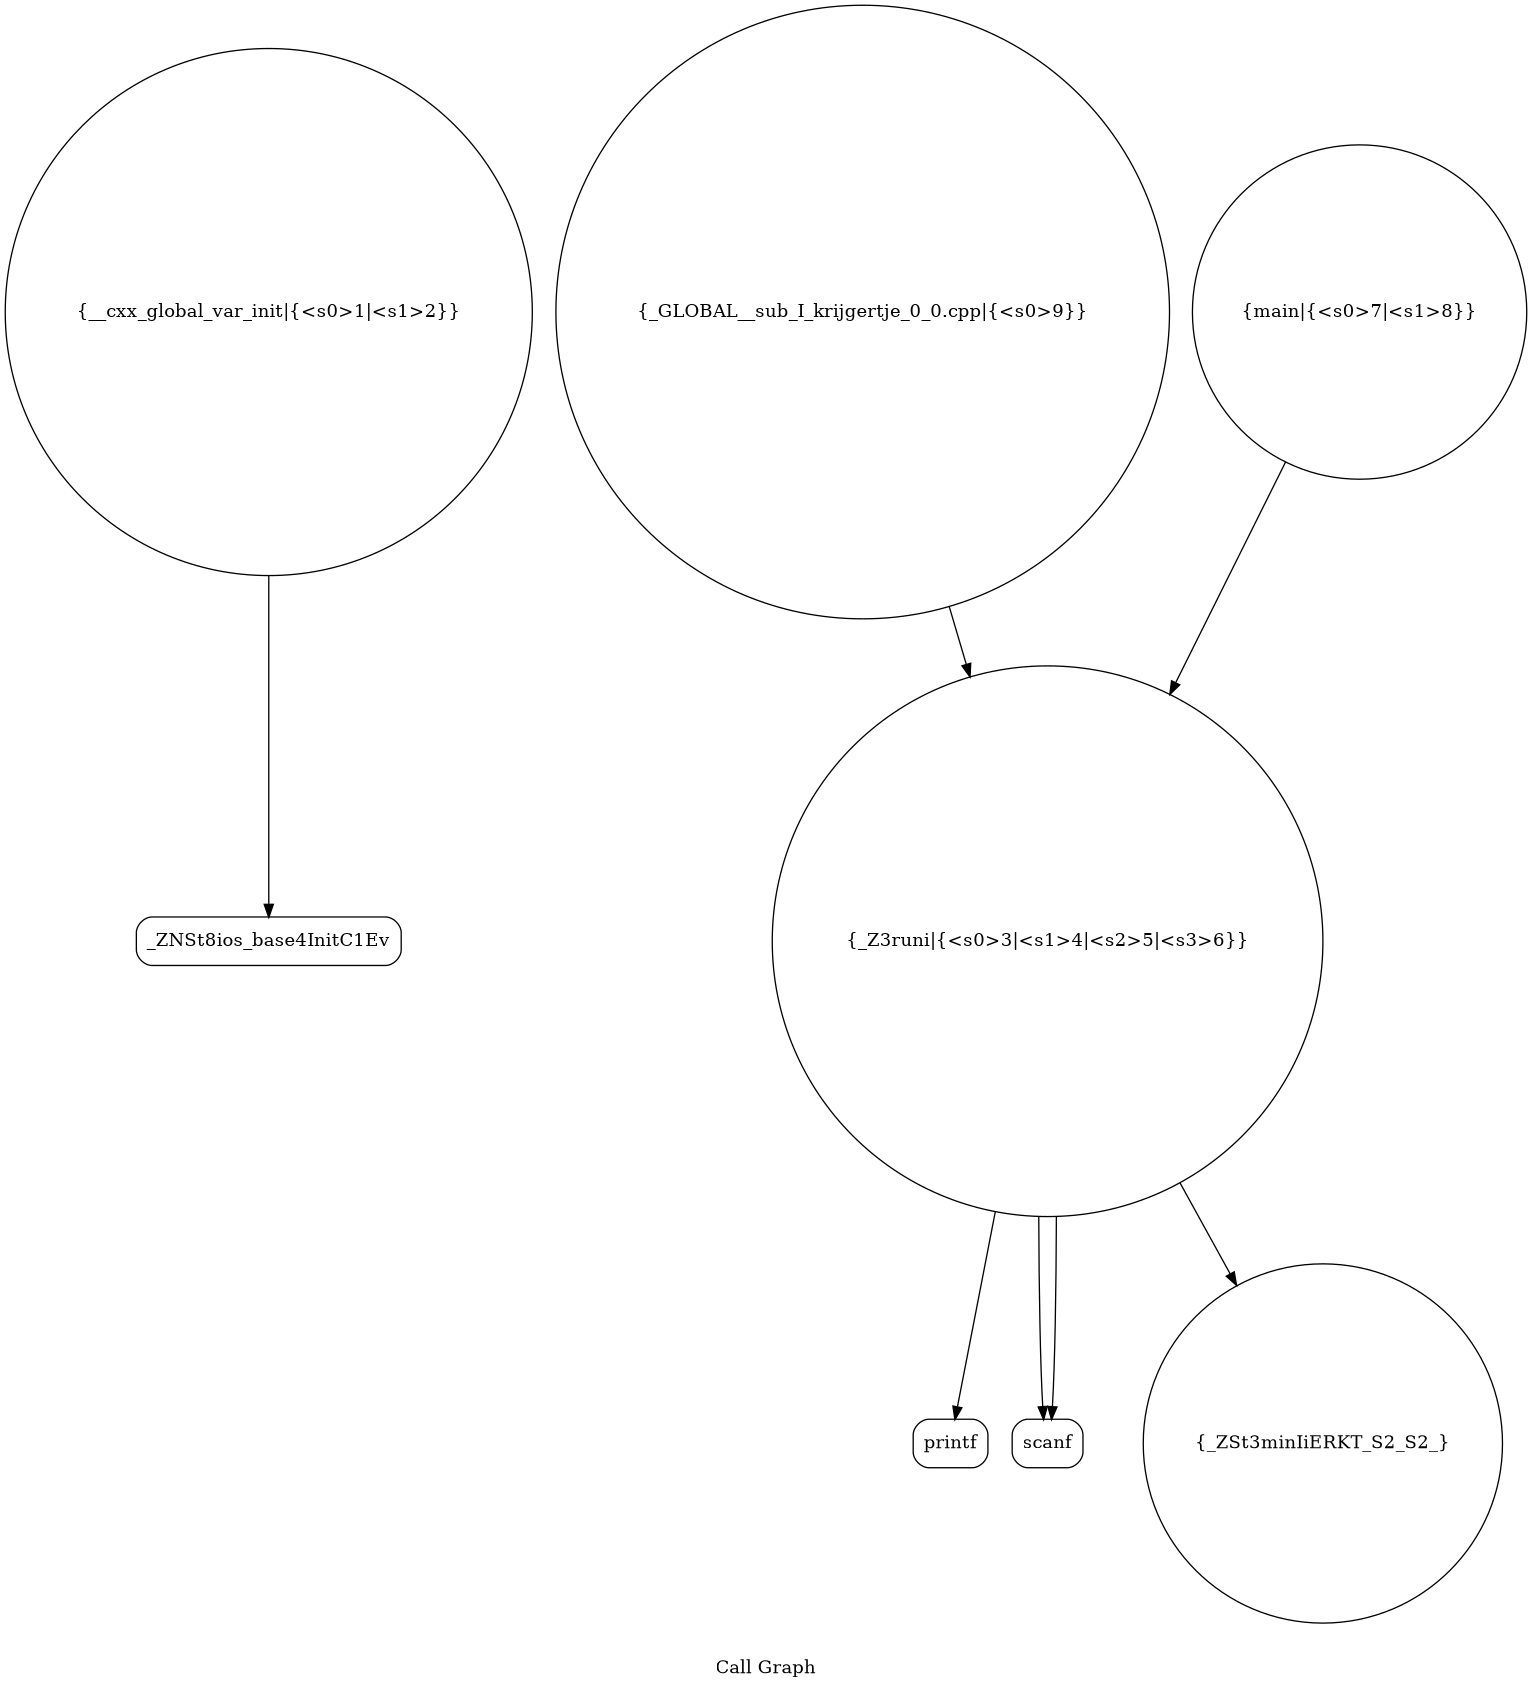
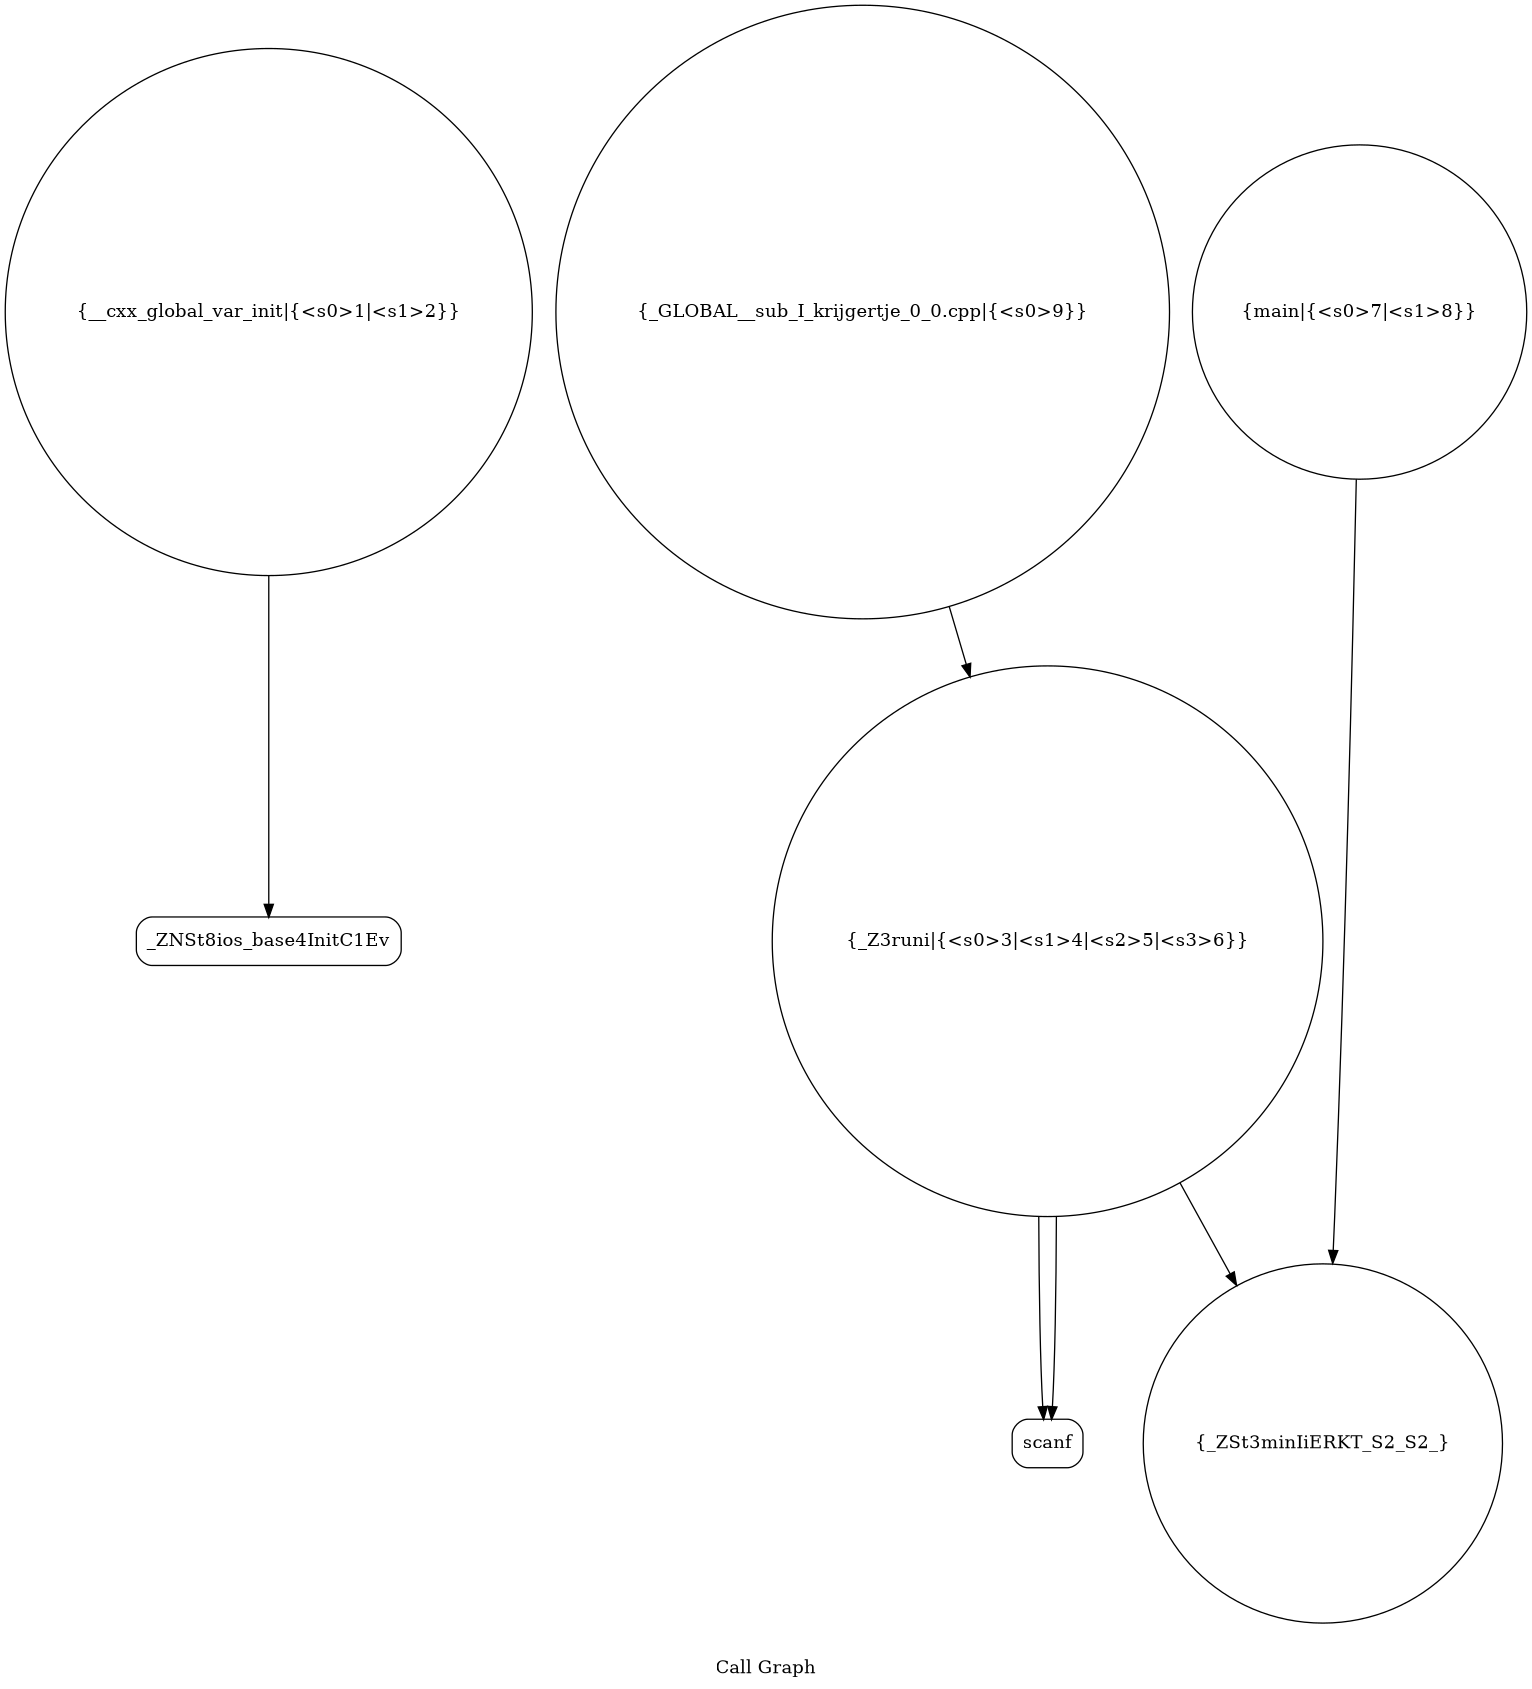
(1231, 572) -> (1347, 865)
(951, 1443) -> none
